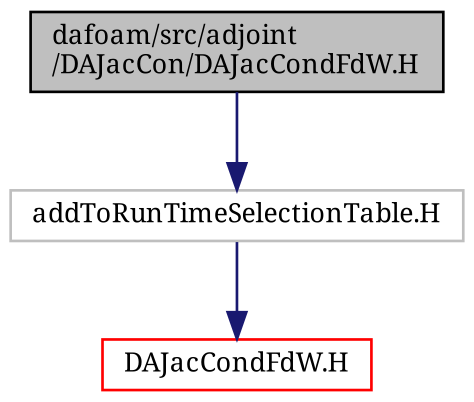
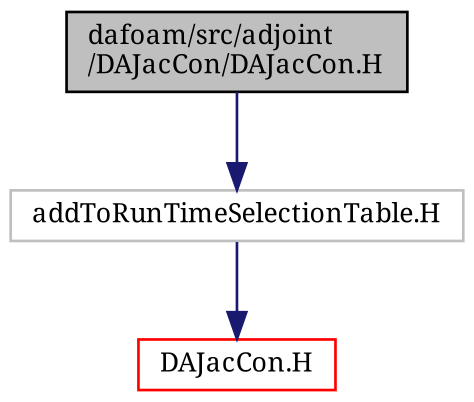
(237, 52) -> (237, 52)
(237, 365) -> (237, 365)
